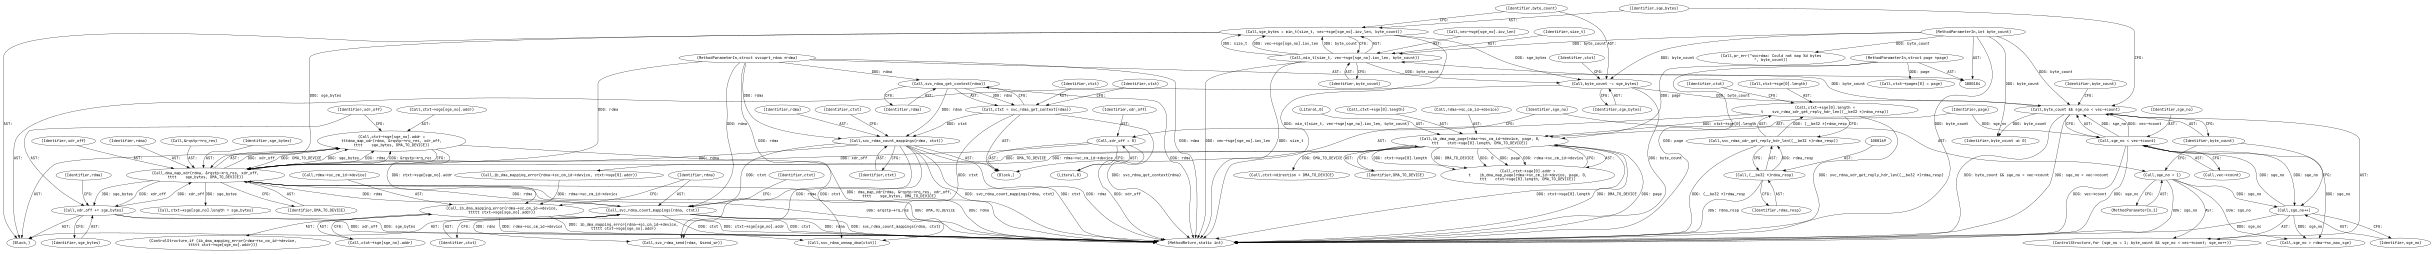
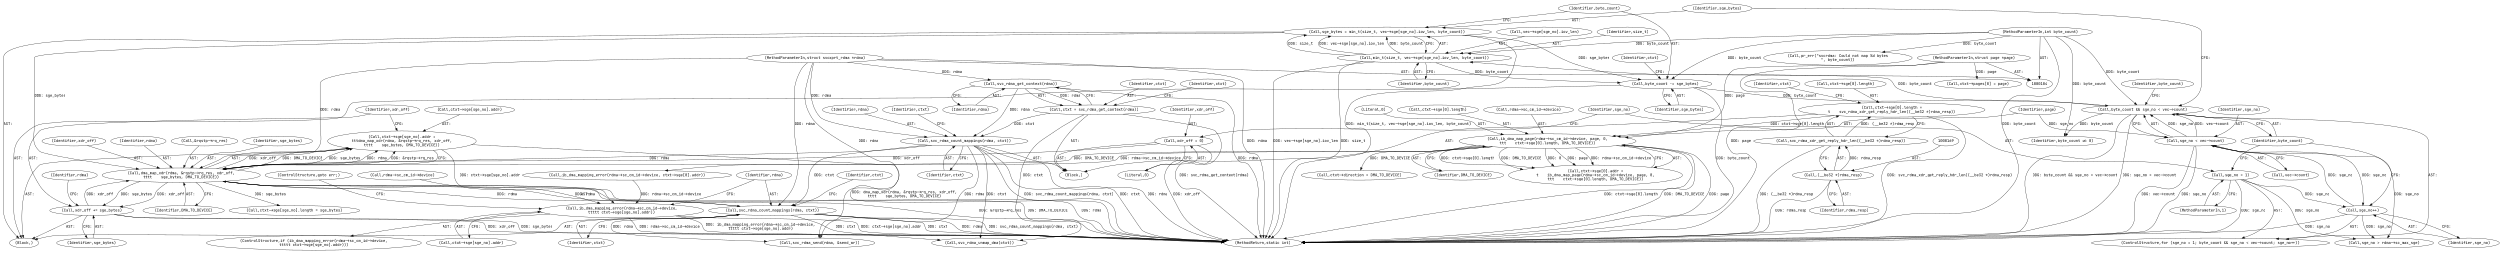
none -> (309, 175)
